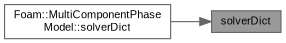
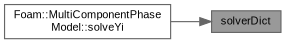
(88, 22) -> (88, 22)
